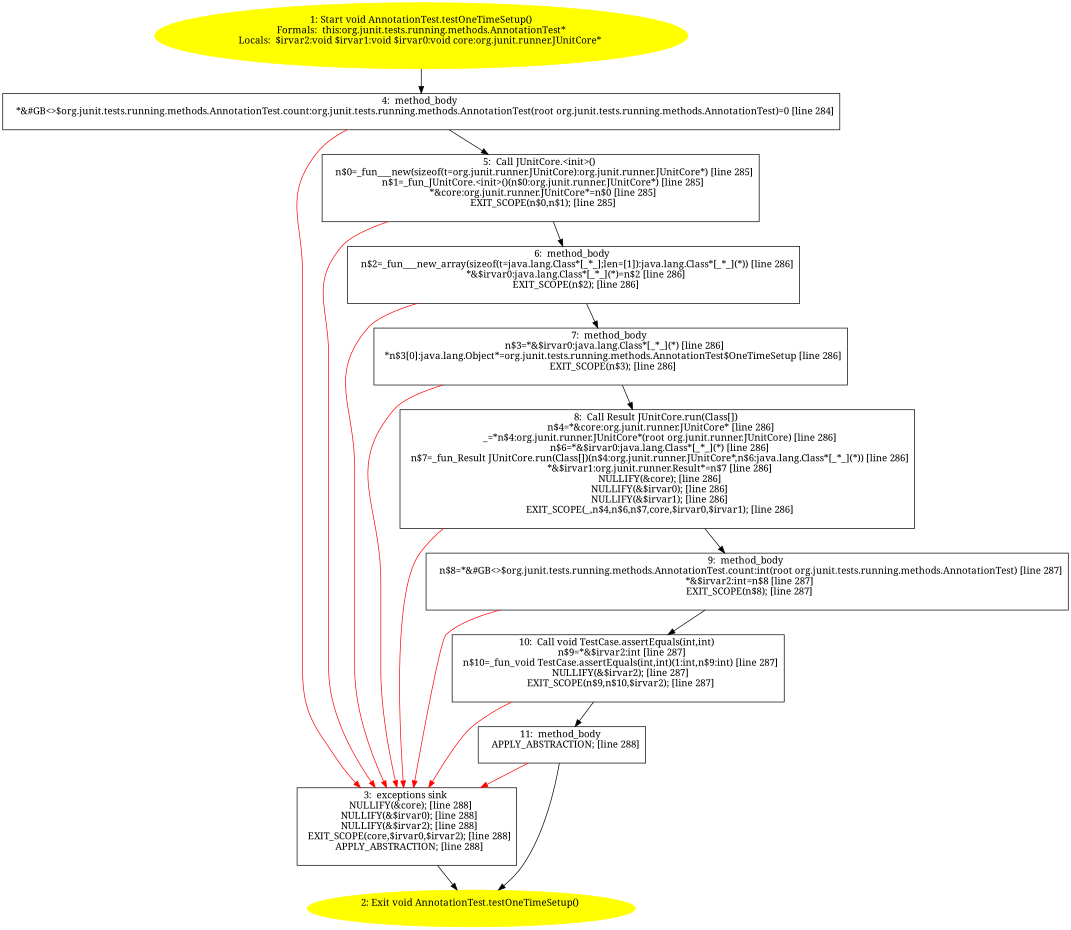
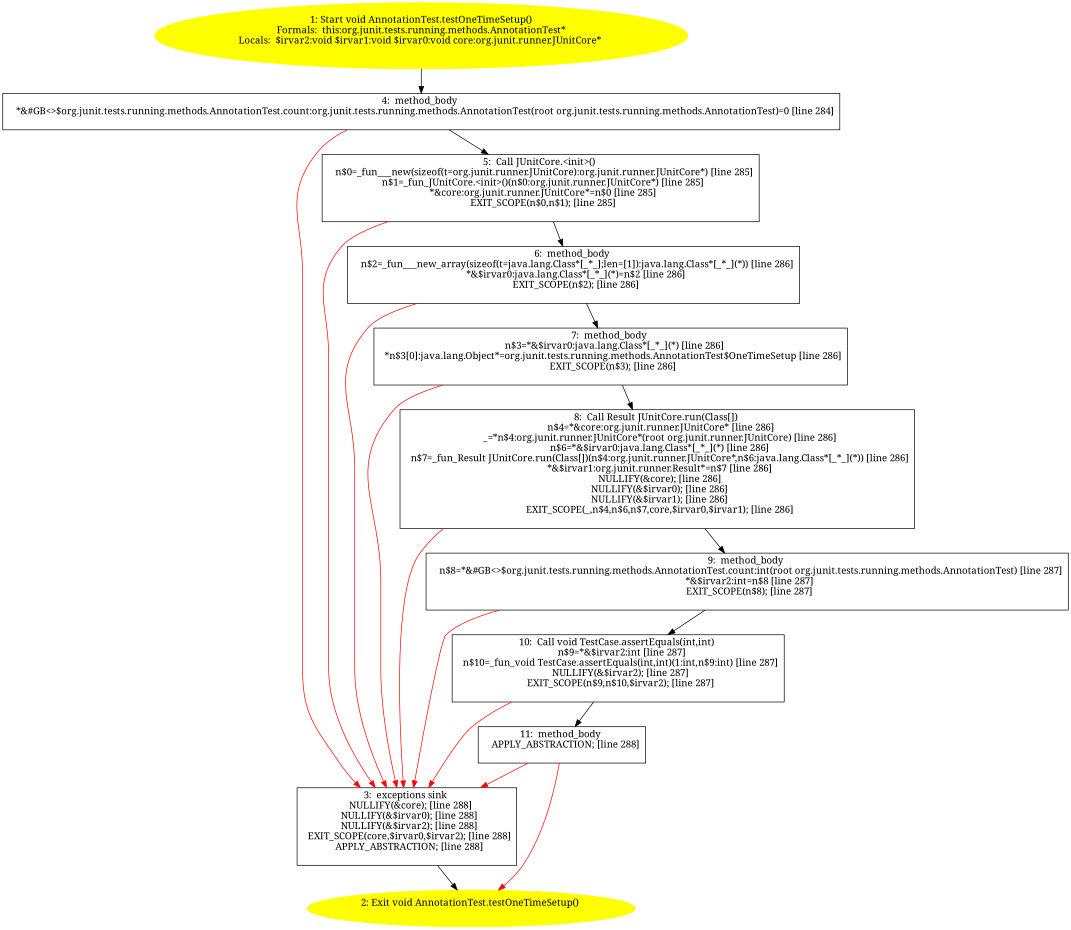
(541, 829) -> (541, 829)
